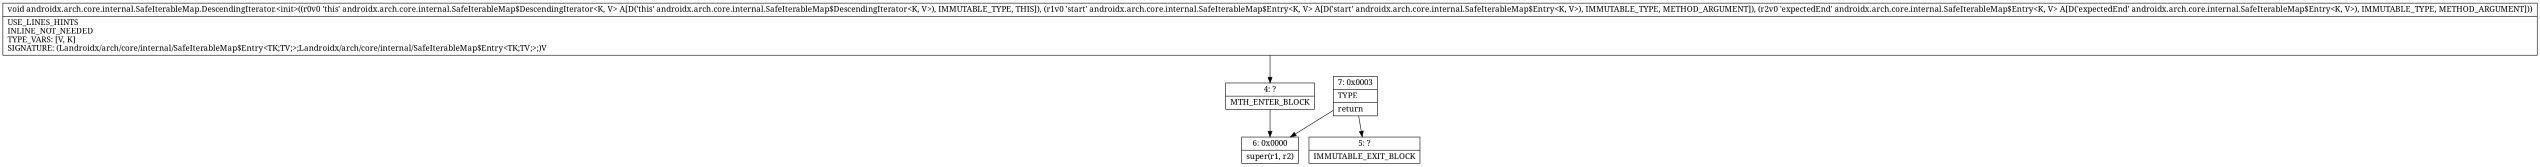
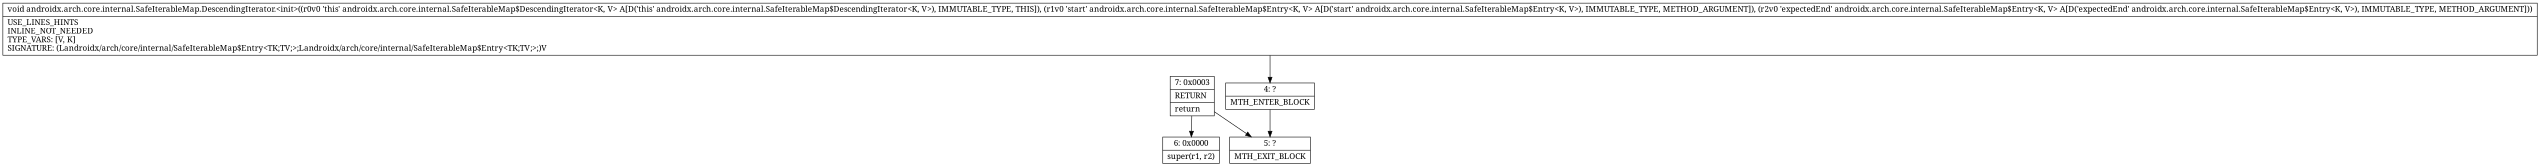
(1348, 96) -> (1191, 96)
(1270, 120) -> (1270, 120)
(1364, 157) -> (1270, 157)
